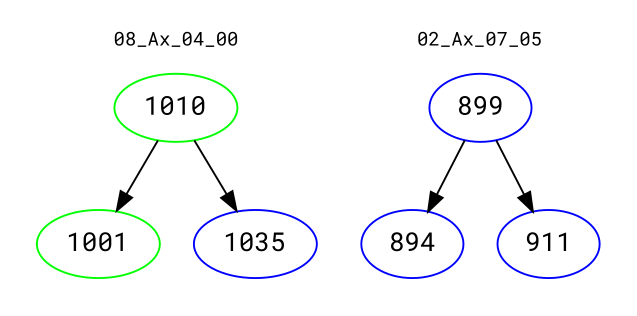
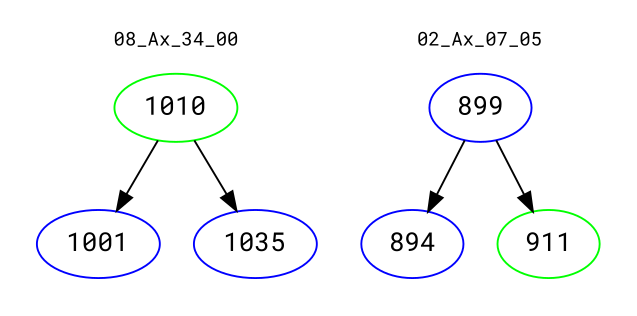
(177, 41) -> (177, 41)
(98, 244) -> (98, 244)
(549, 244) -> (549, 244)
